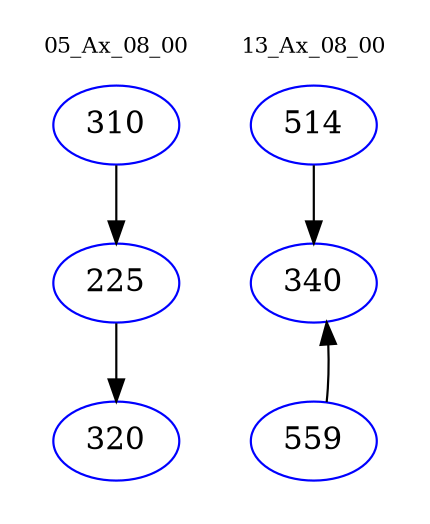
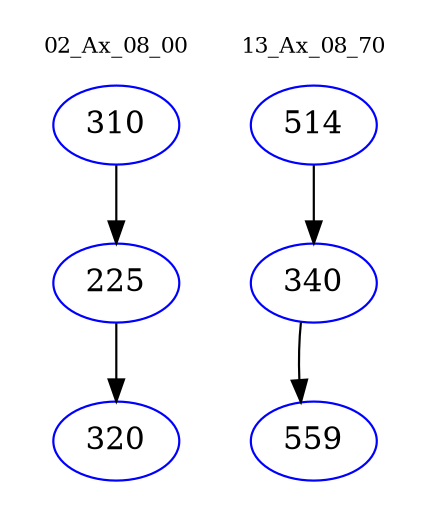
(116, 47) -> (116, 47)
(314, 47) -> (314, 47)
(328, 373) -> (299, 351)
